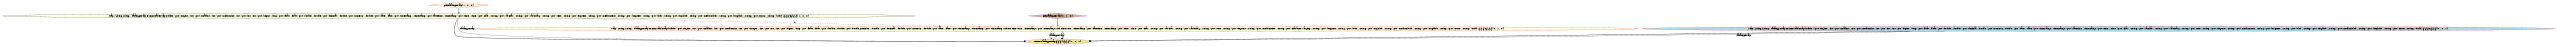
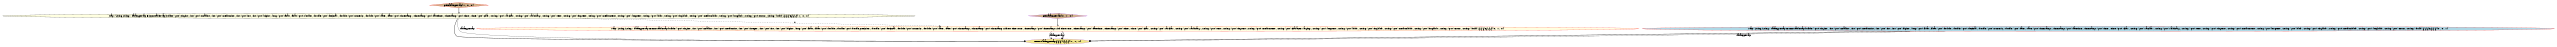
(459, 5) -> (459, 5)
